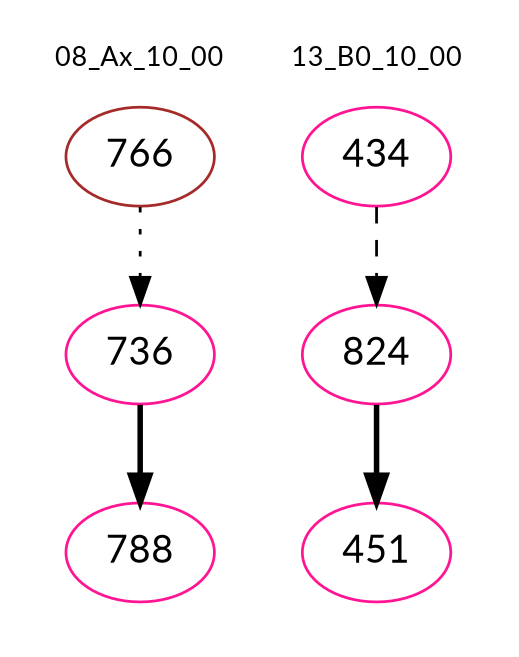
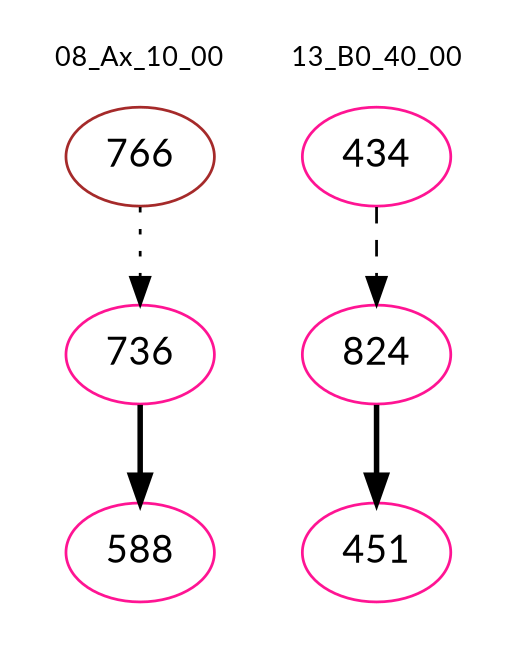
(378, 59) -> (378, 59)
(140, 552) -> (140, 552)
